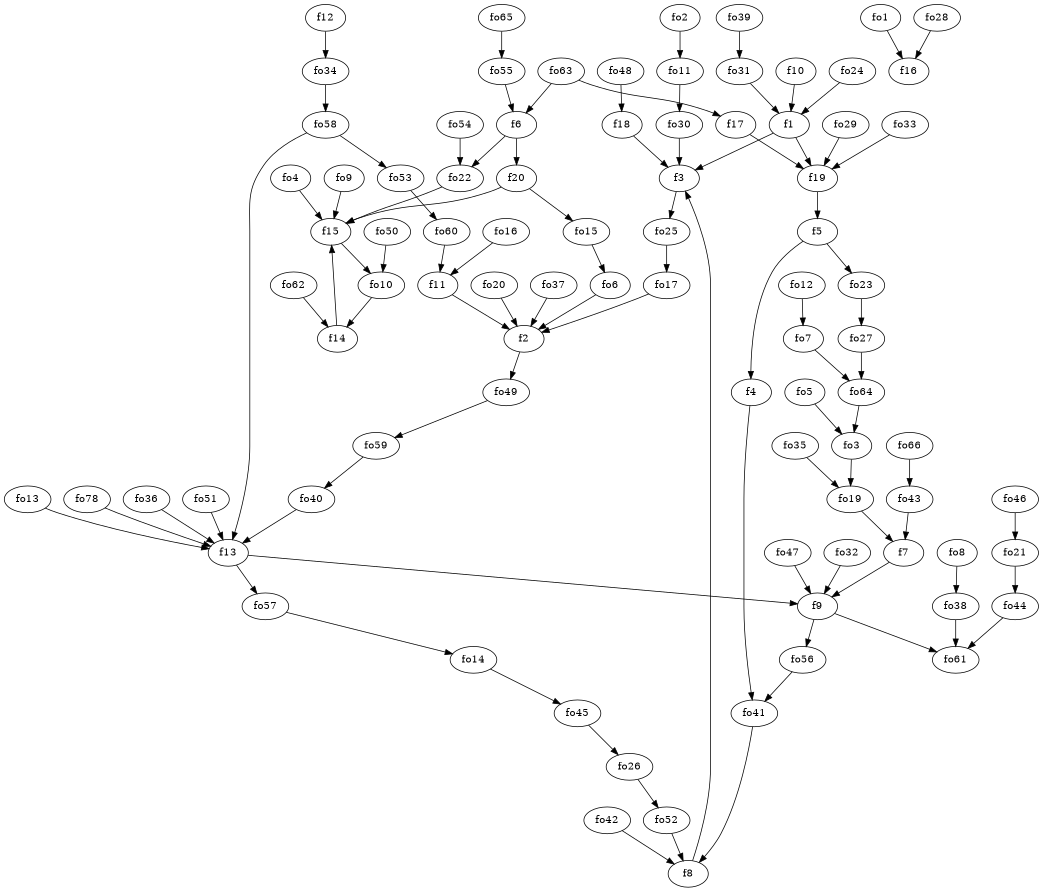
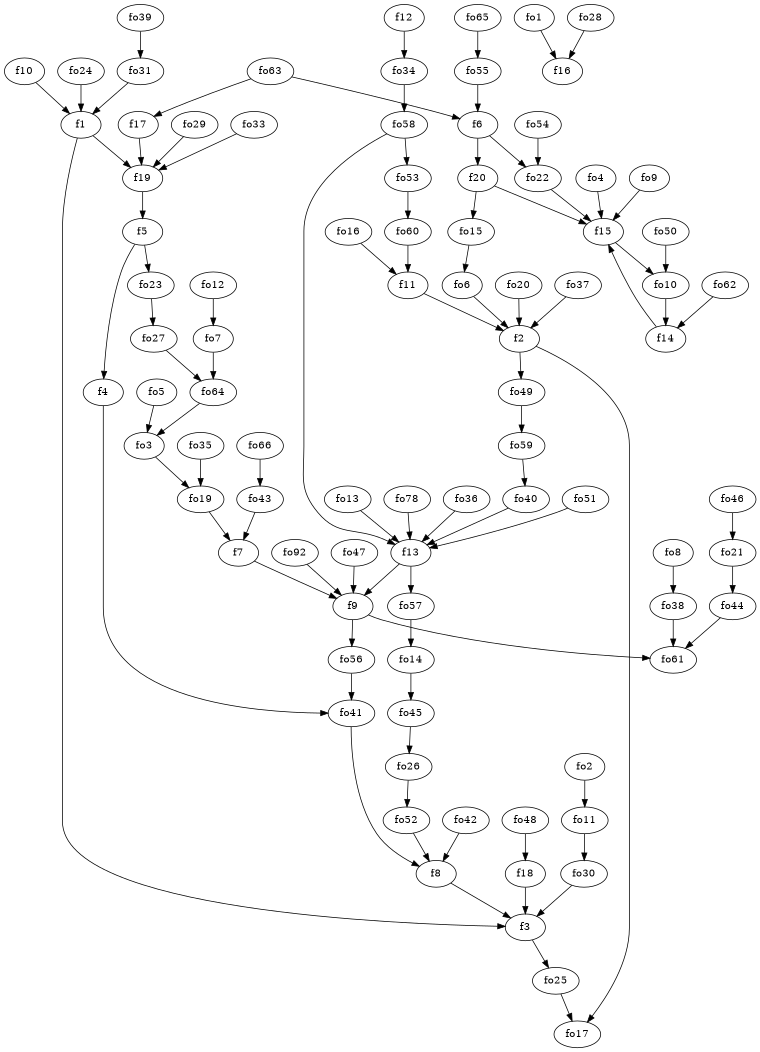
(599, 313) -> (629, 664)
(847, 553) -> (295, 553)
